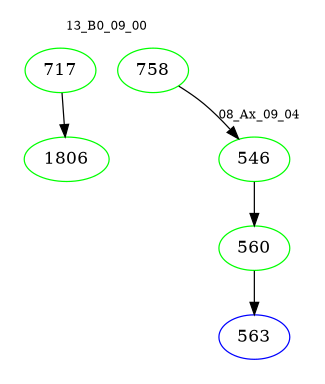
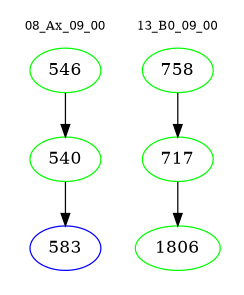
(259, 115) -> (65, 27)
(217, 116) -> (178, 109)
(254, 248) -> (65, 159)
(254, 337) -> (65, 248)
